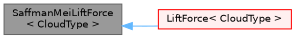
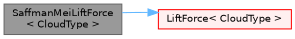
(145, 26) -> (135, 12)
